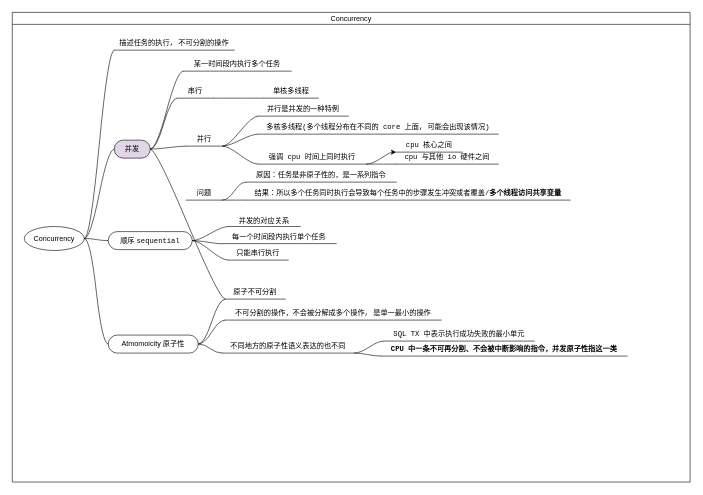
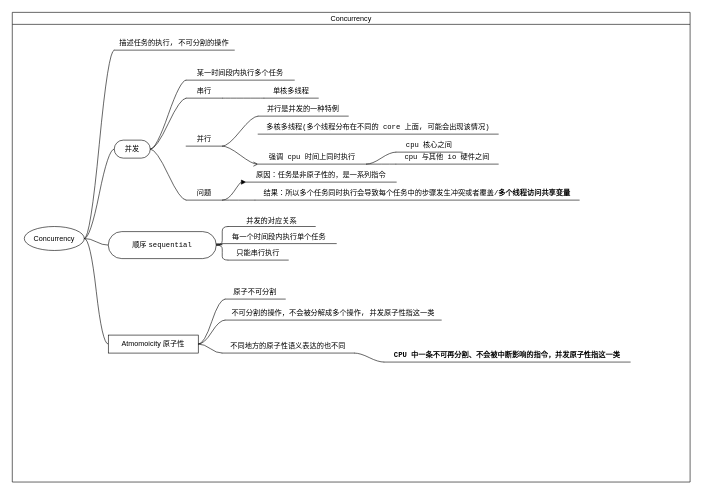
(237, 65) -> (240, 74)
(195, 92) -> (204, 92)
(241, 140) -> none
(169, 147) -> none
(132, 149) -> (132, 149)
(391, 152) -> (392, 153)
(254, 163) -> (255, 164)
(243, 183) -> (240, 183)
(408, 194) -> (417, 194)
(264, 221) -> (272, 221)
(188, 224) -> (168, 175)
(150, 241) -> (162, 245)
(333, 314) -> (333, 314)
(459, 335) -> none
(153, 344) -> (153, 344)
(371, 346) -> none
(504, 350) -> (507, 356)
